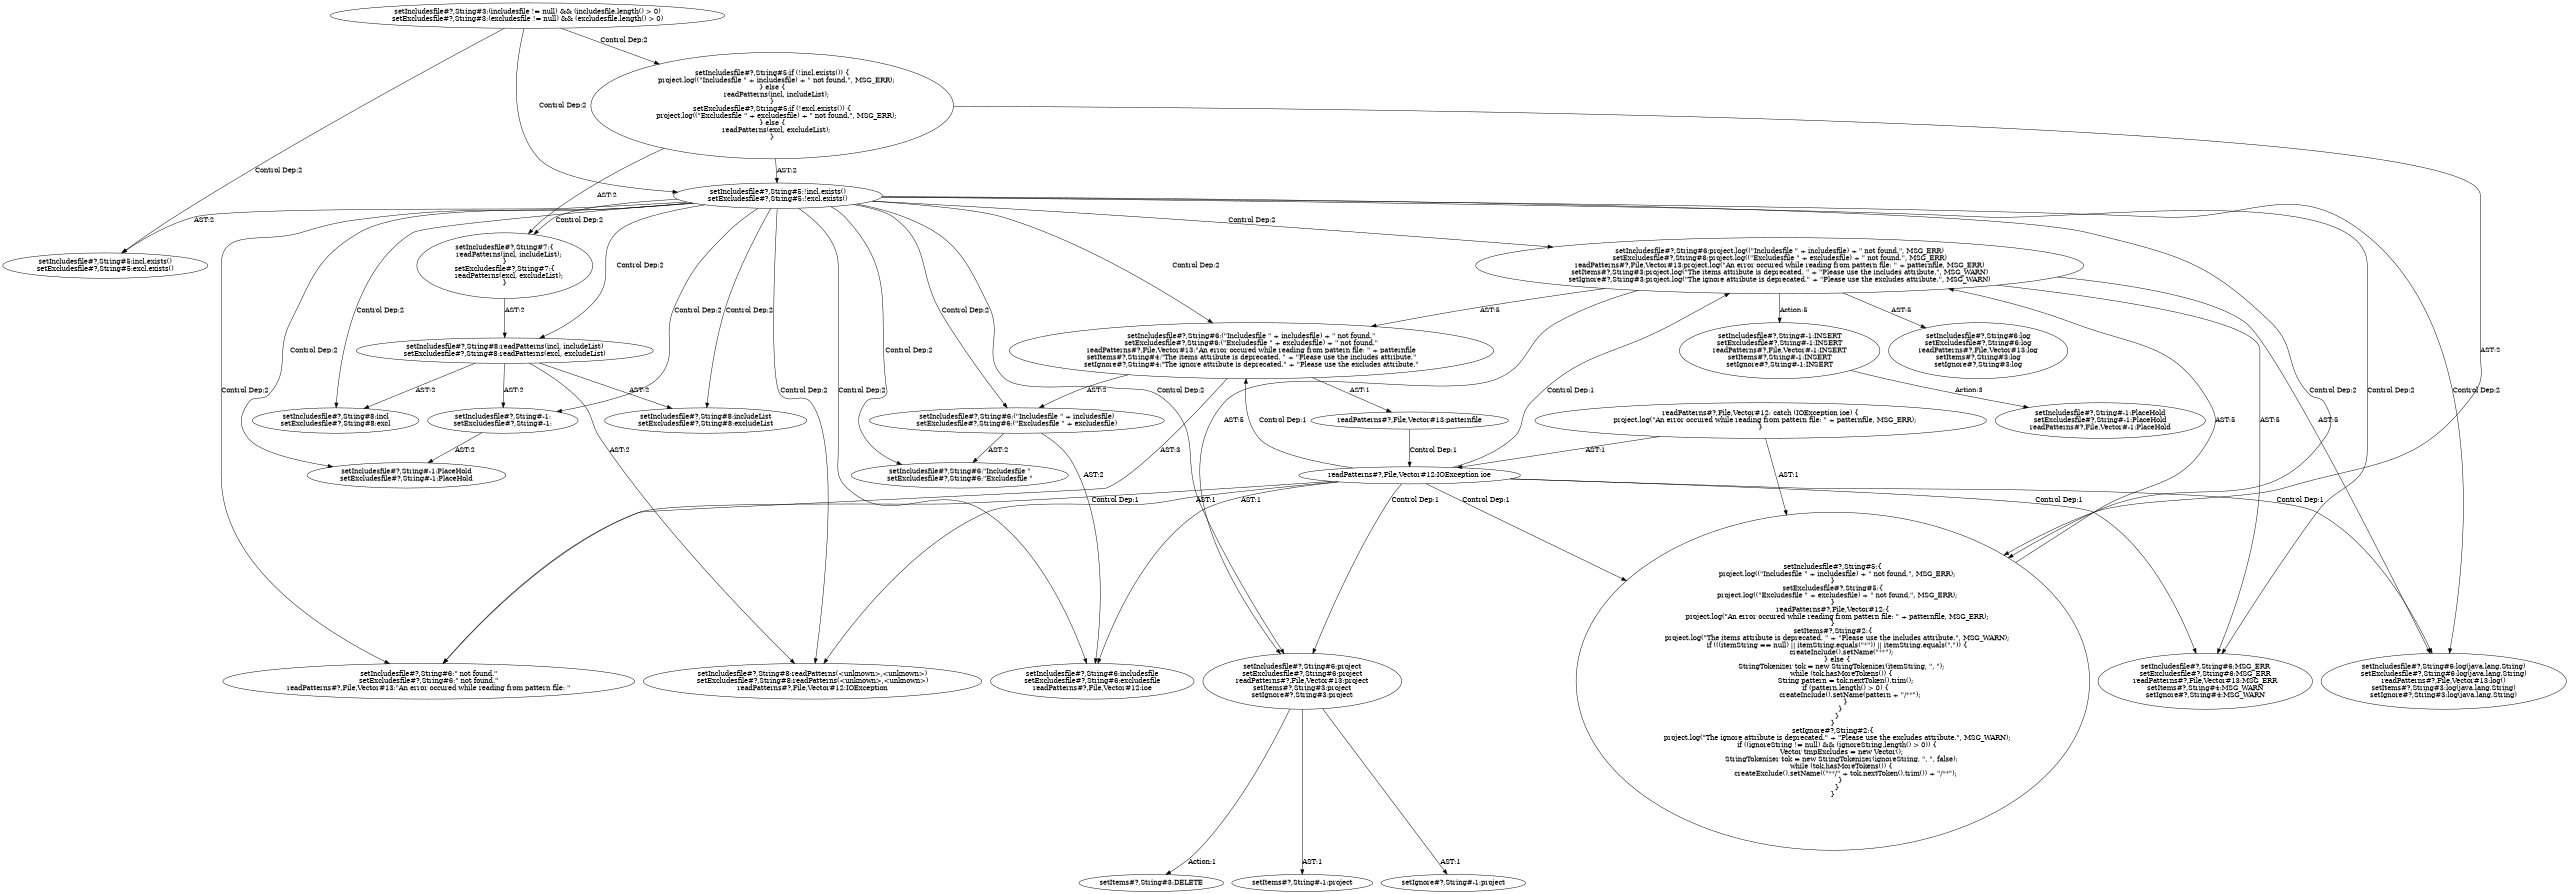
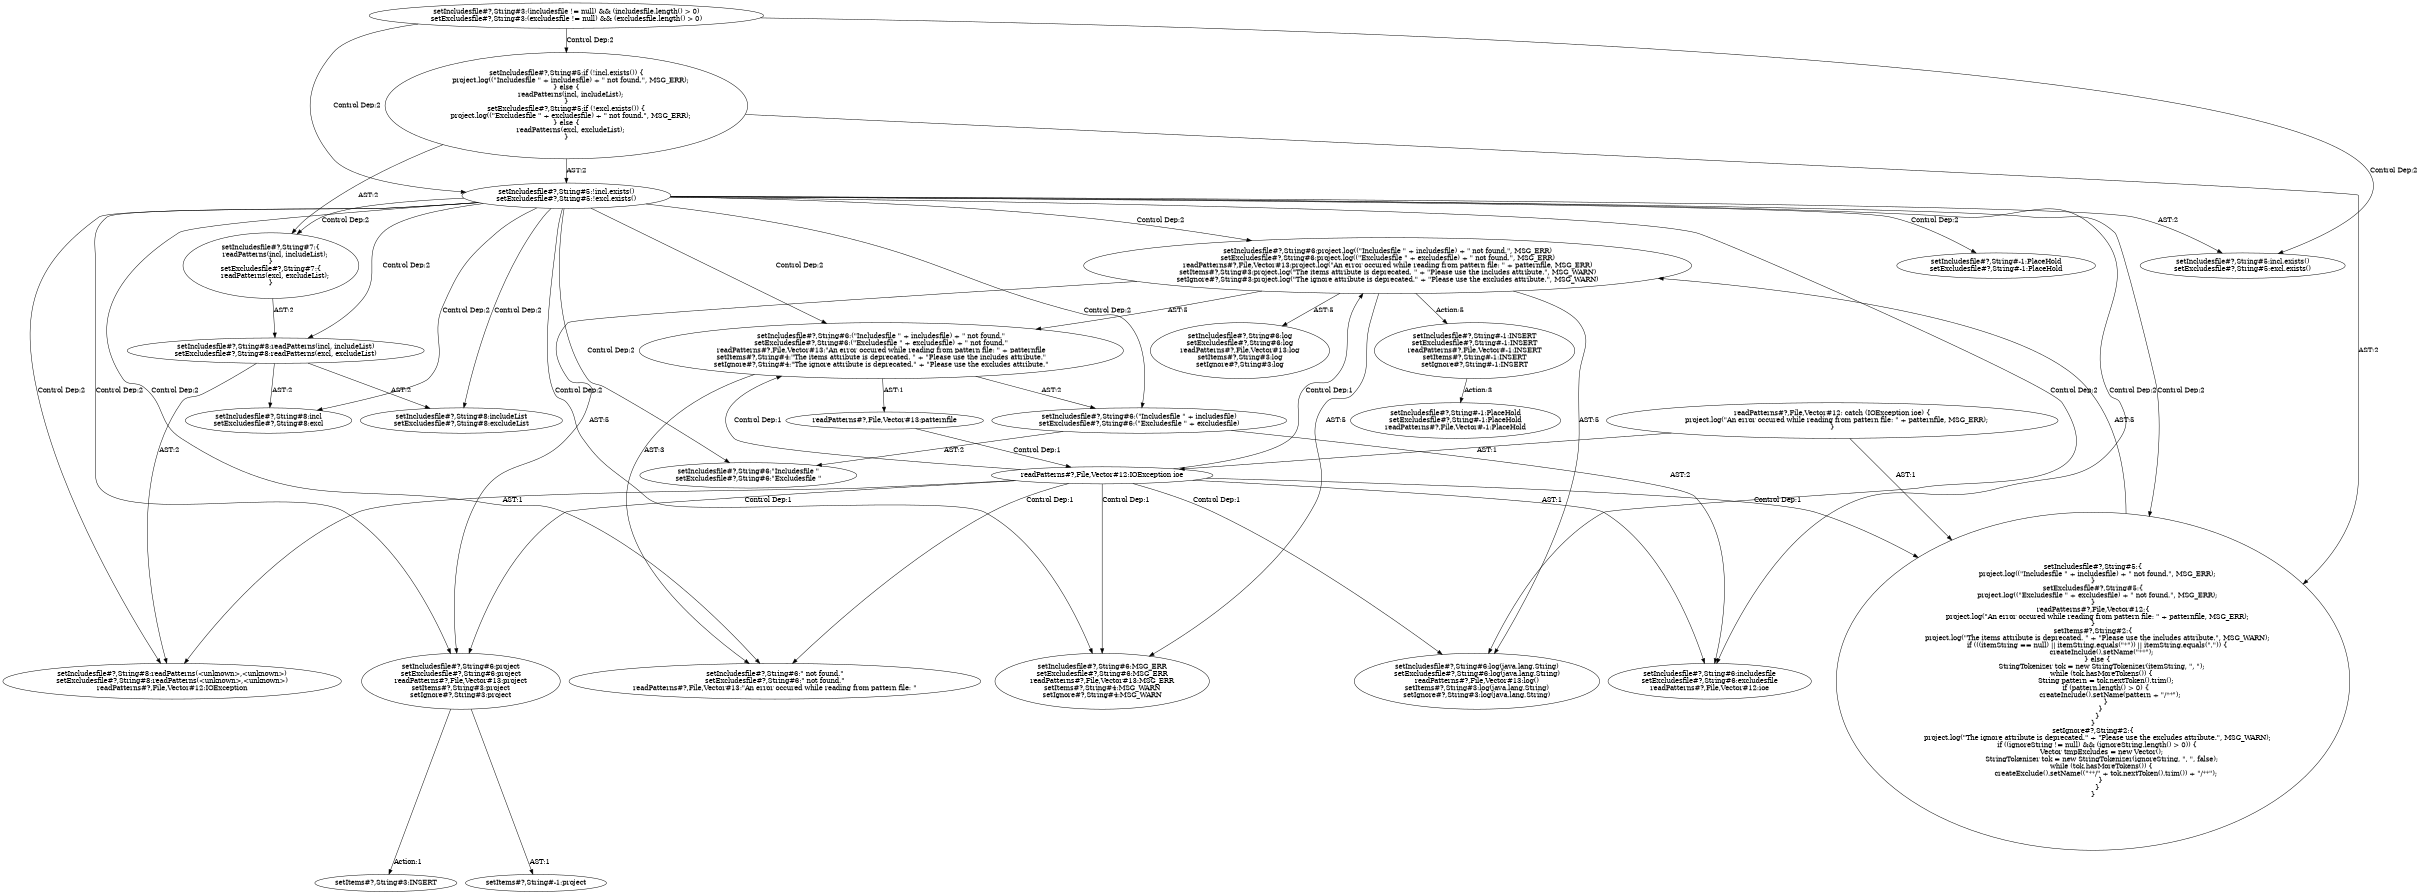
(503, 421) -> none
(1151, 883) -> (386, 883)
(1453, 883) -> none
